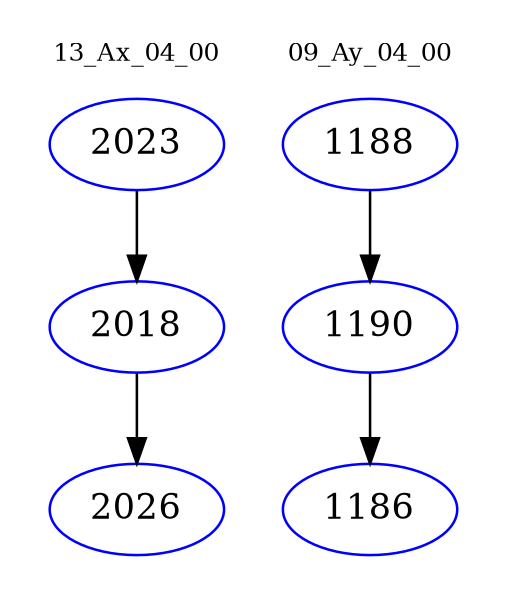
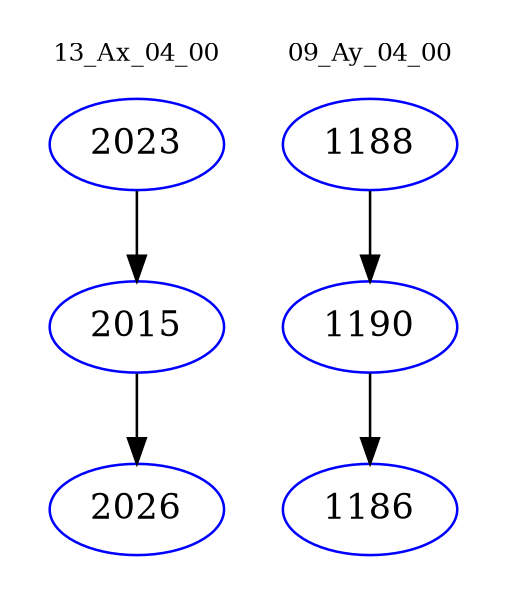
(137, 327) -> (137, 327)
